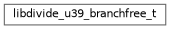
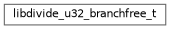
(85, 15) -> (85, 15)
